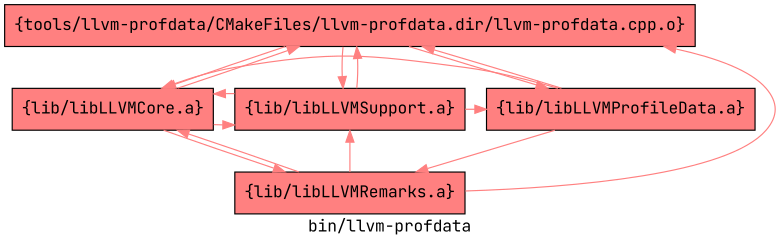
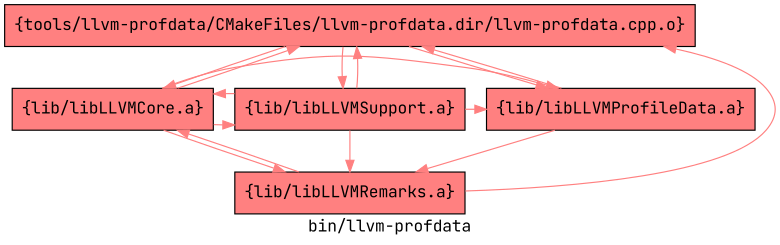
(365, 57) -> (334, 56)
(350, 157) -> (350, 145)
